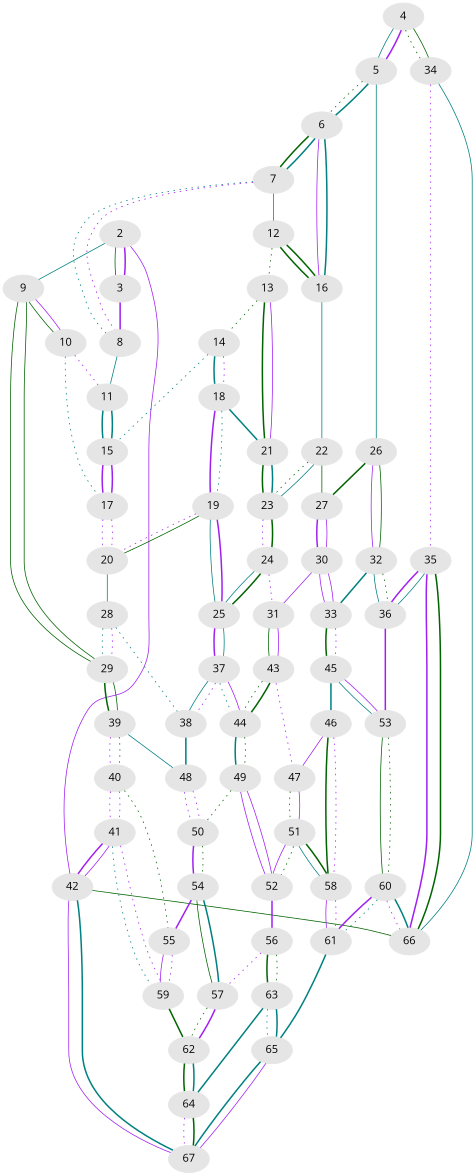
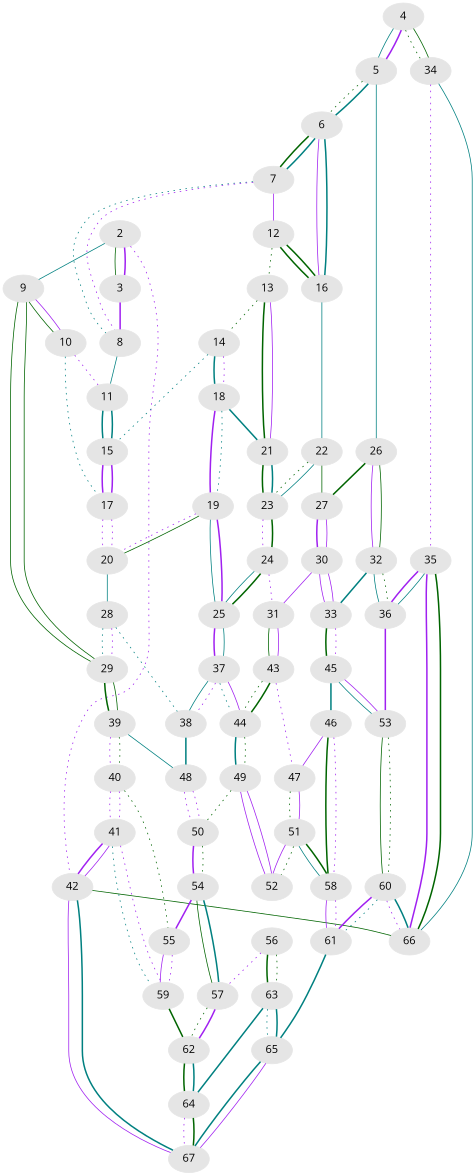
(149, 575) -> (149, 575)
(272, 910) -> none
